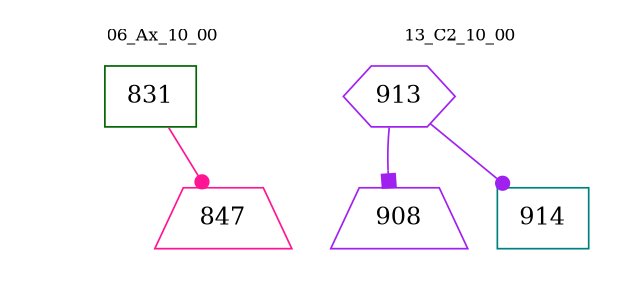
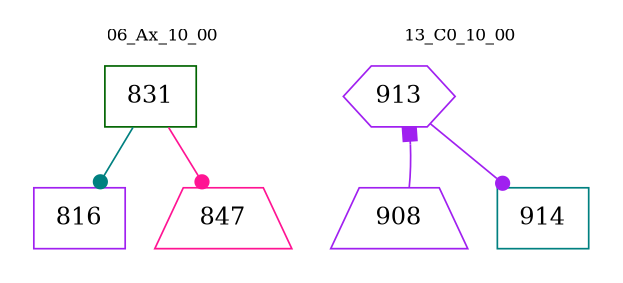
(460, 36) -> (460, 36)
(388, 149) -> (411, 166)
none -> (80, 218)
